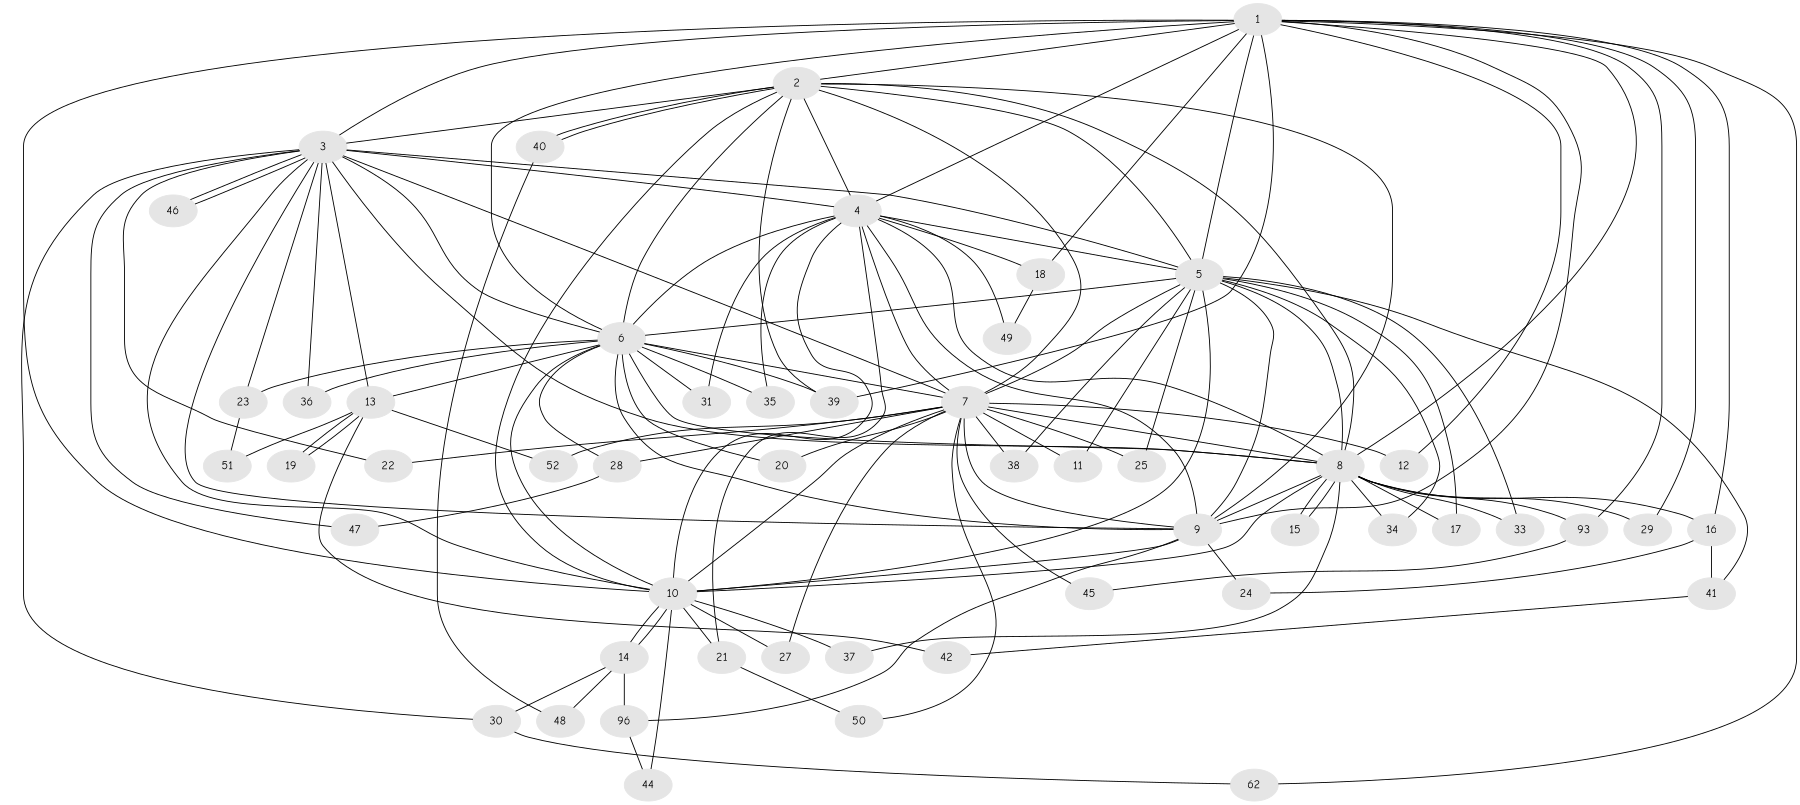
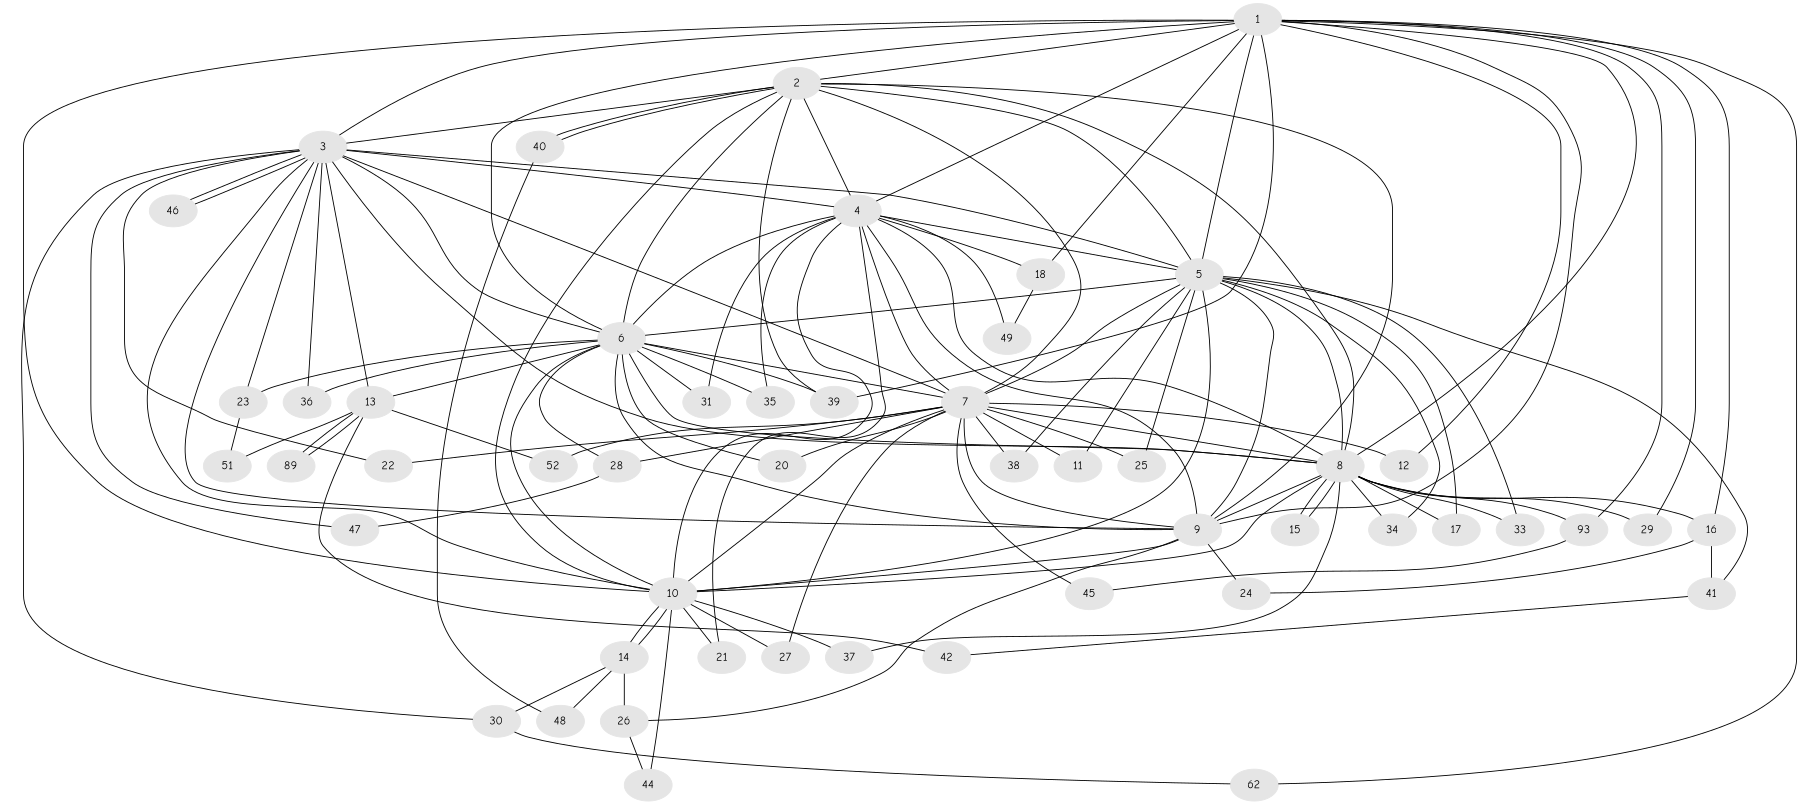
(291, 466) -> (291, 466)
(624, 721) -> (624, 721)
(859, 721) -> none
